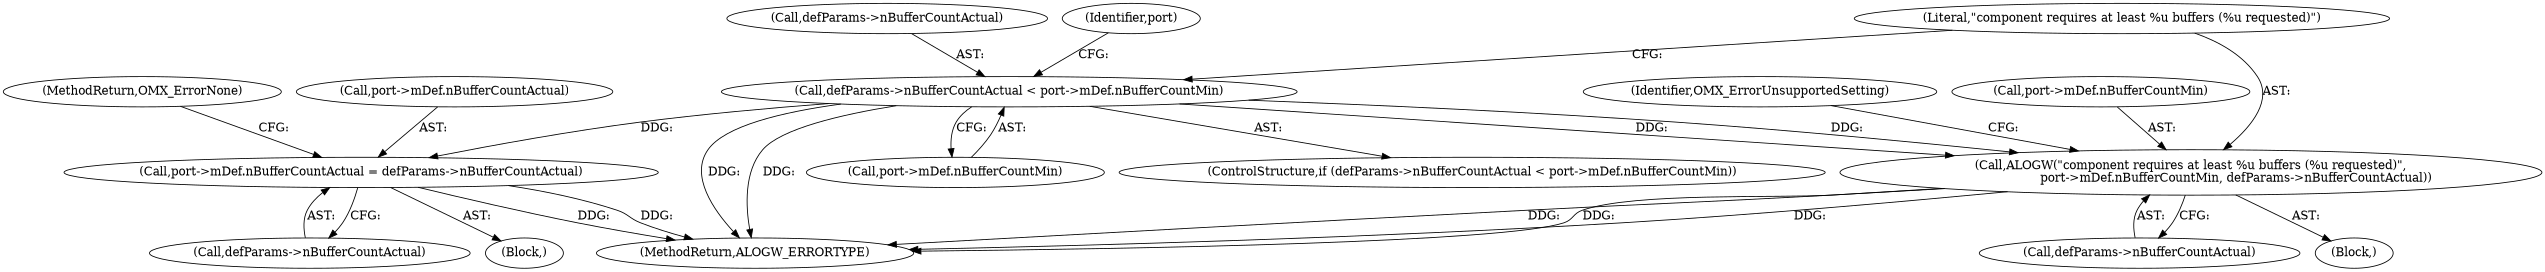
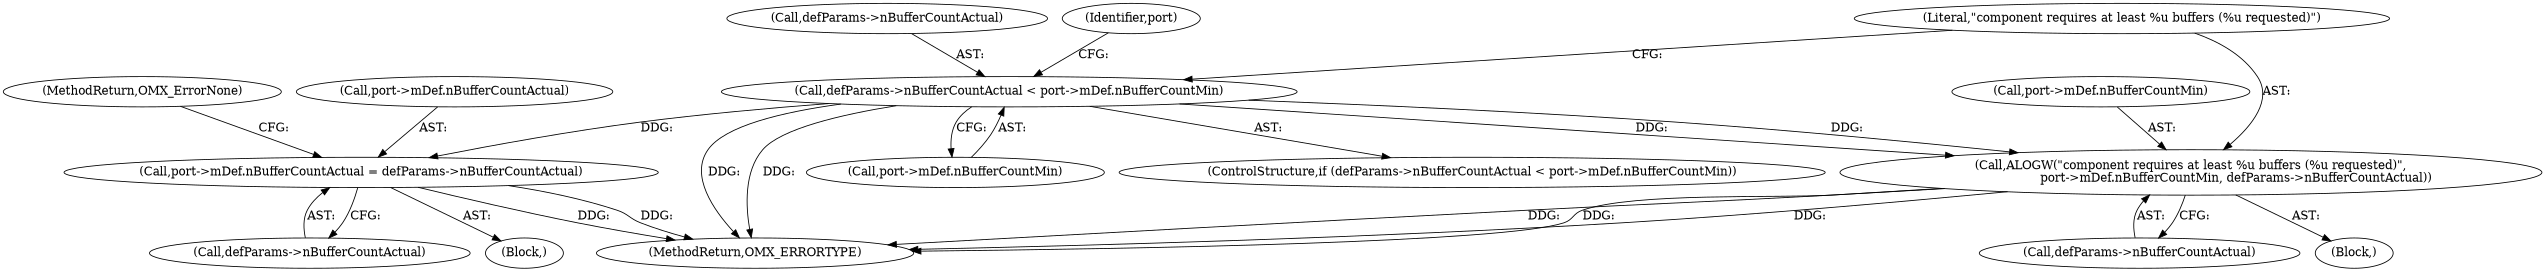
(1760, 92) -> none
(755, 253) -> (755, 253)
